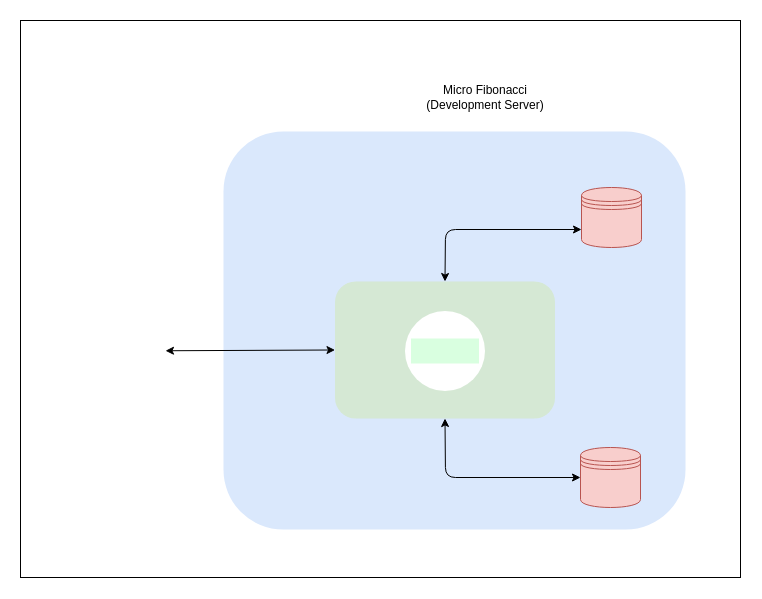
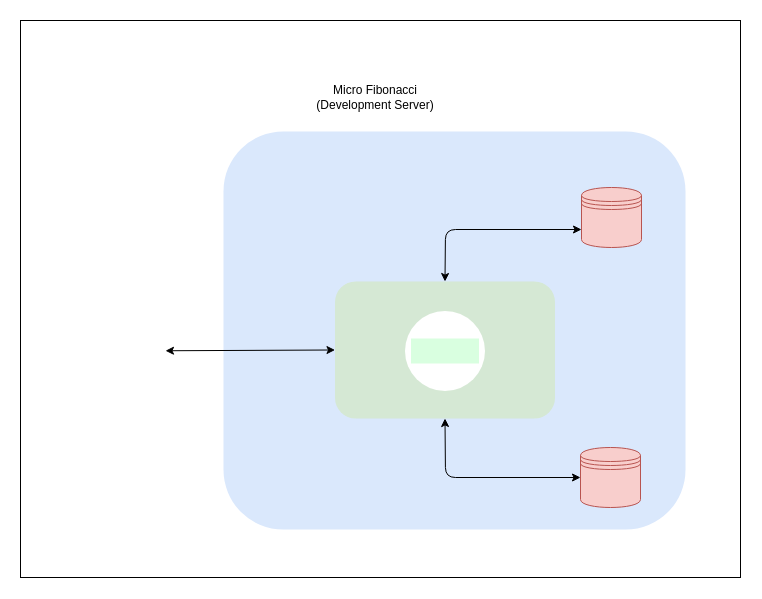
(485, 98) -> (375, 98)
